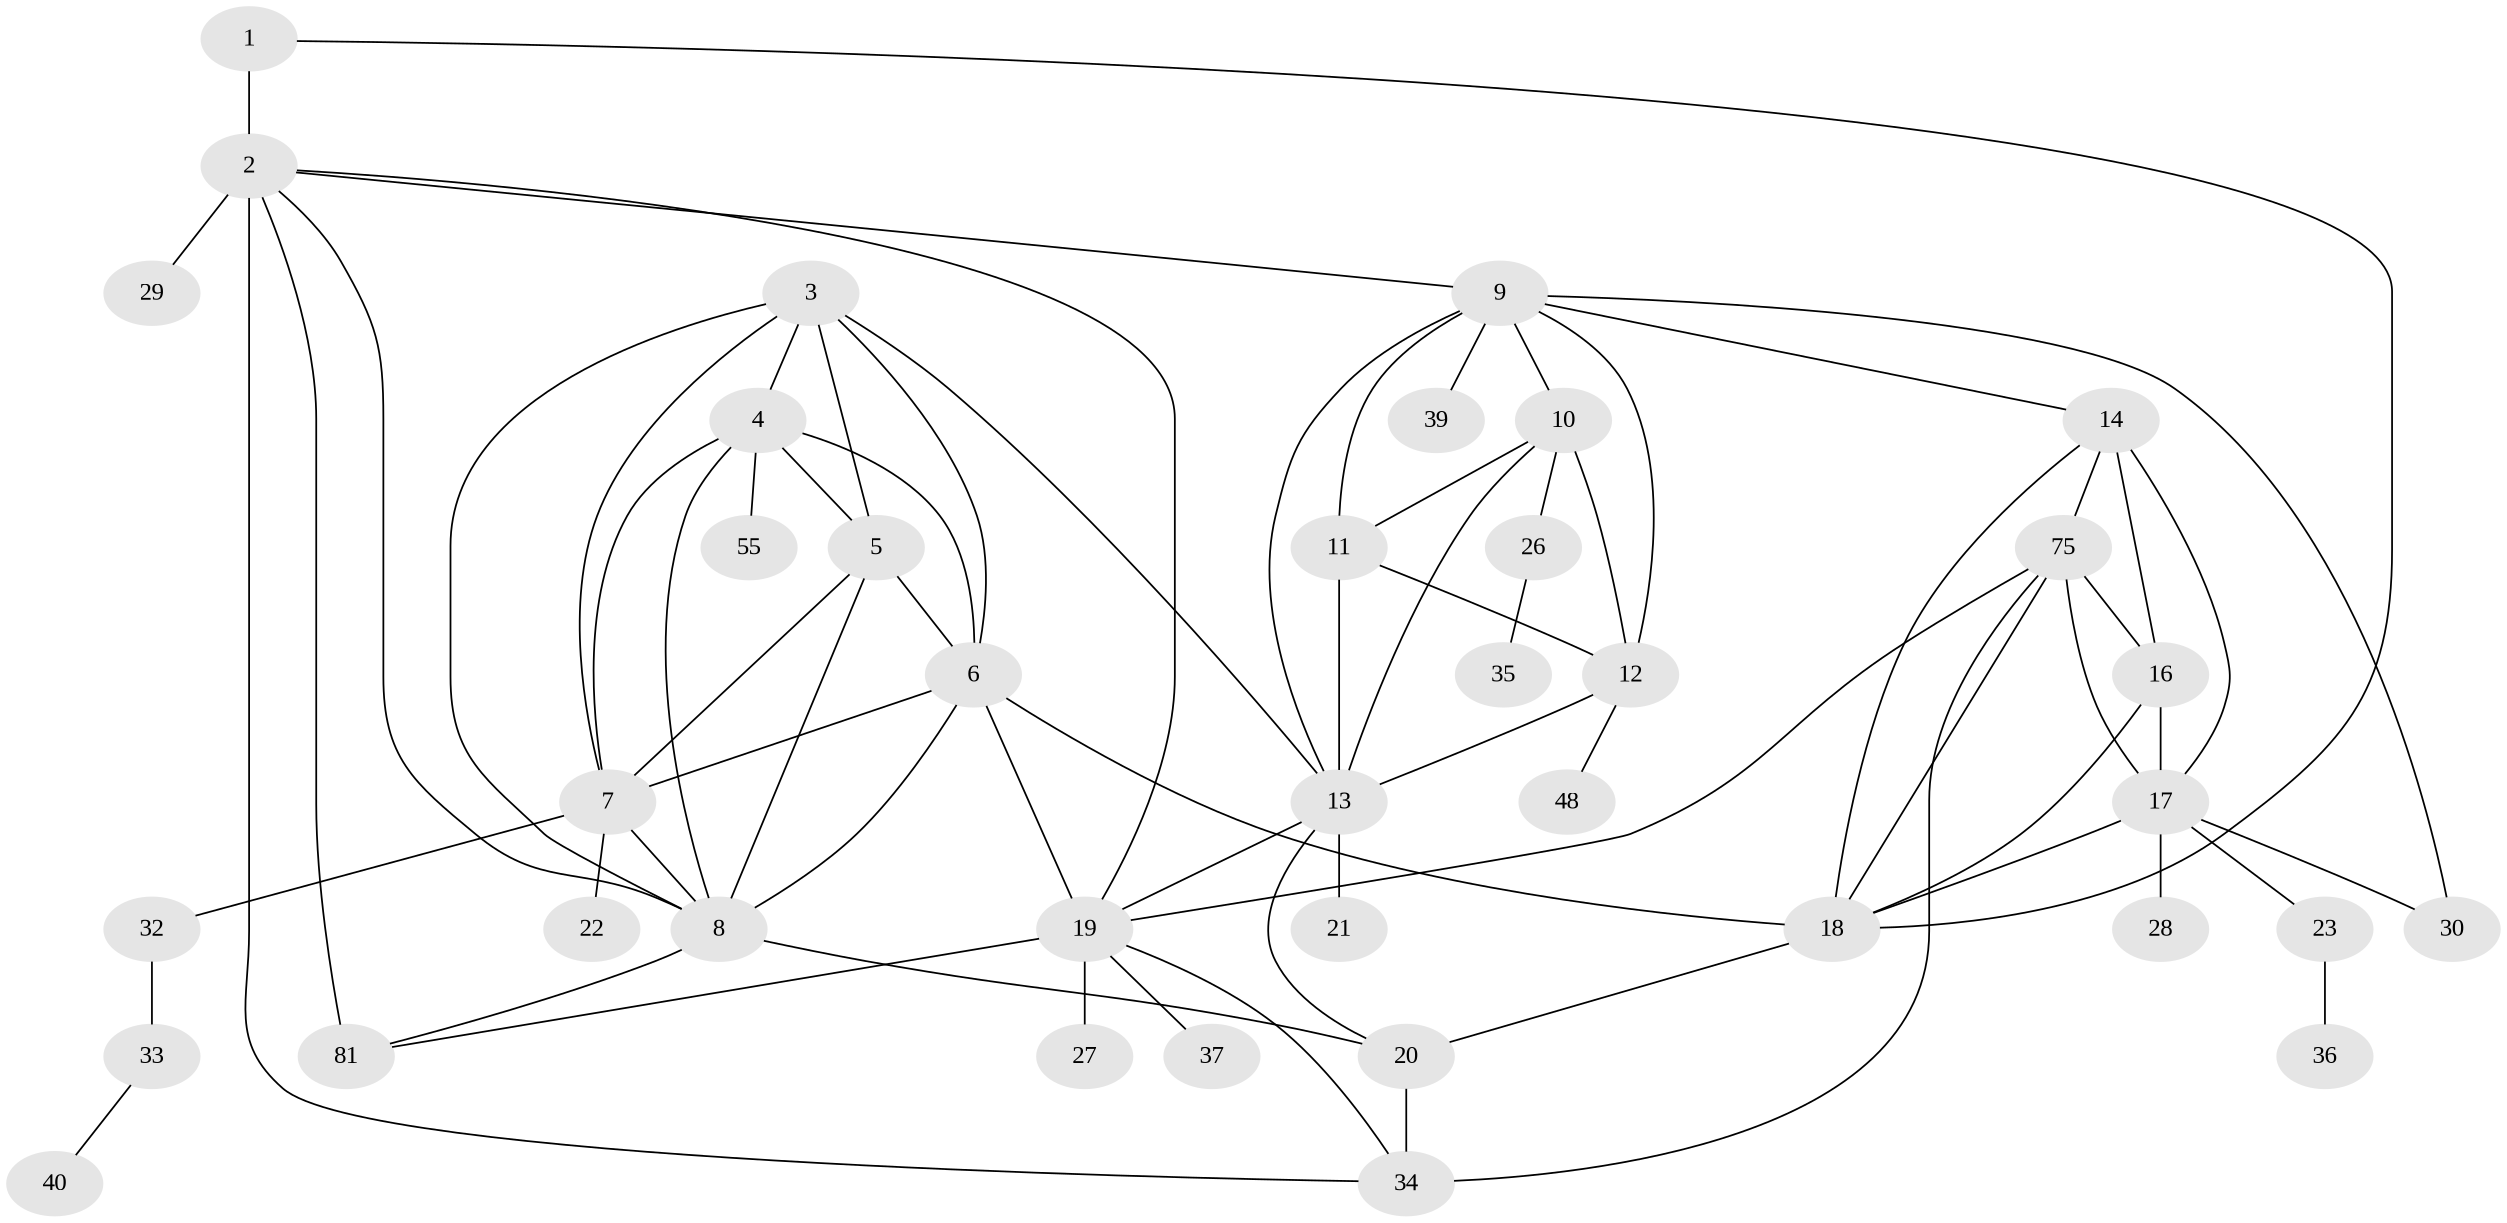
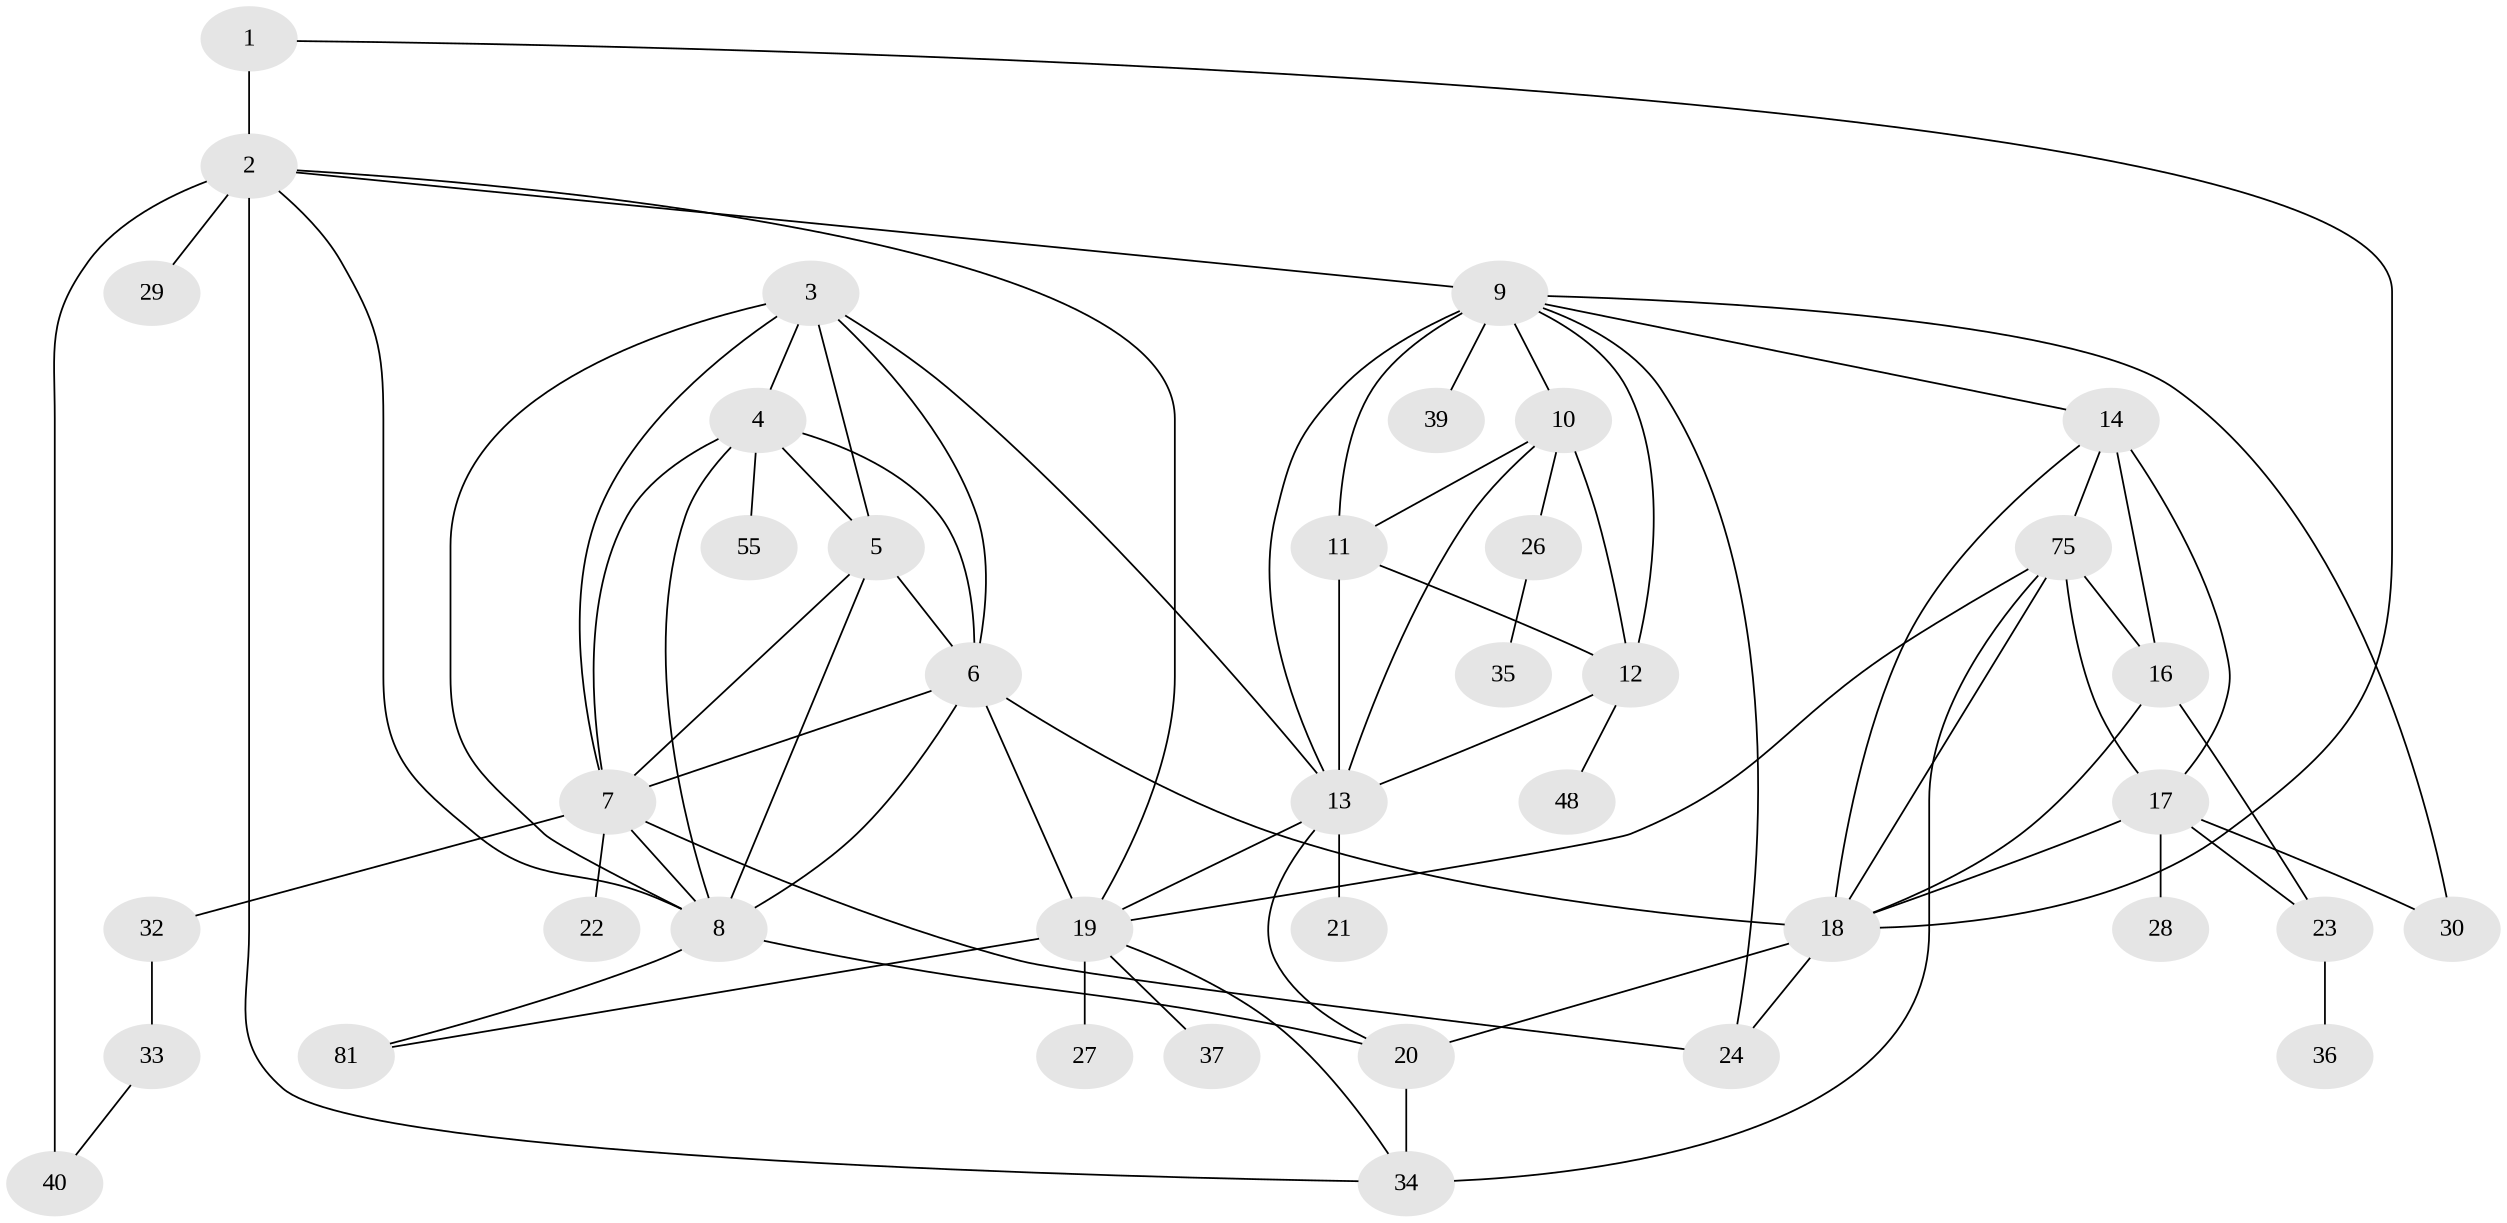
(316, 608) -> (55, 630)
(2161, 739) -> (2245, 801)
none -> (1731, 1056)
